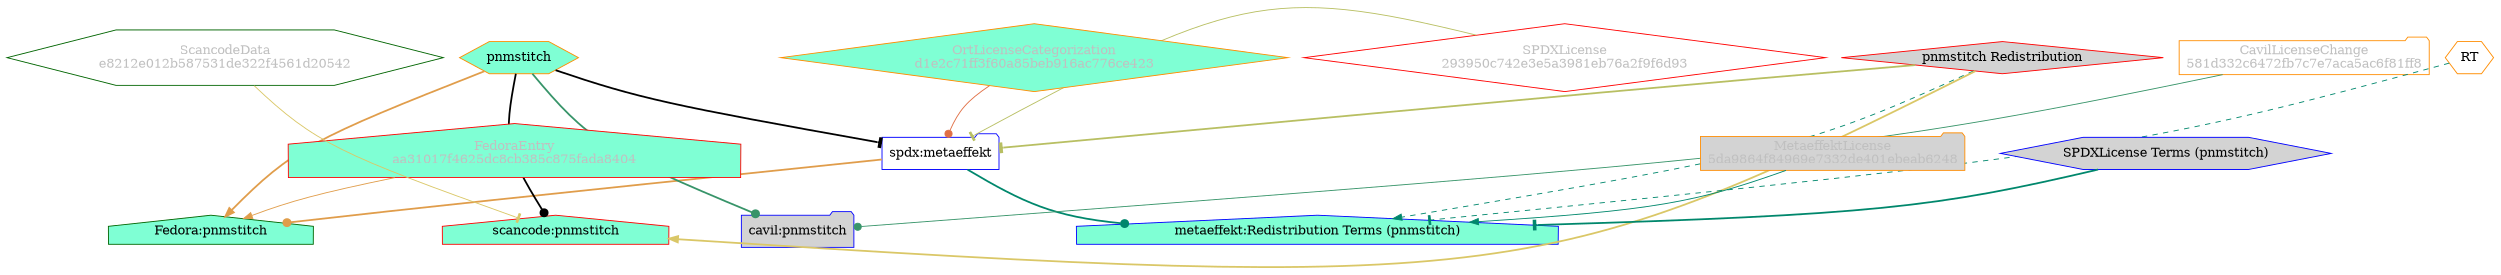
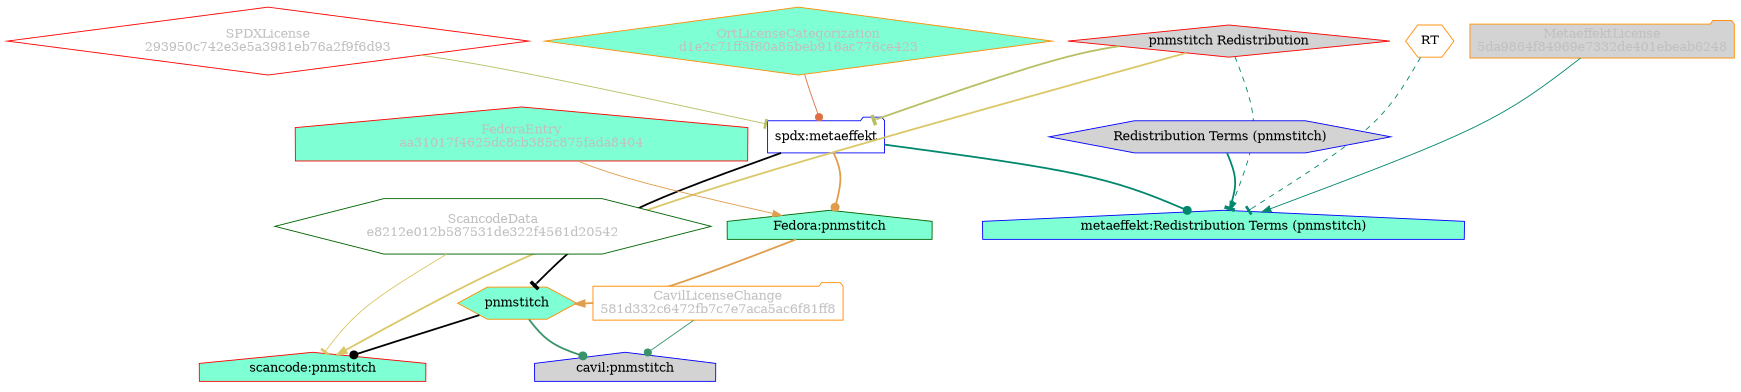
(350, 127) -> (692, 278)
(2166, 153) -> (1220, 137)
(798, 231) -> (625, 368)
